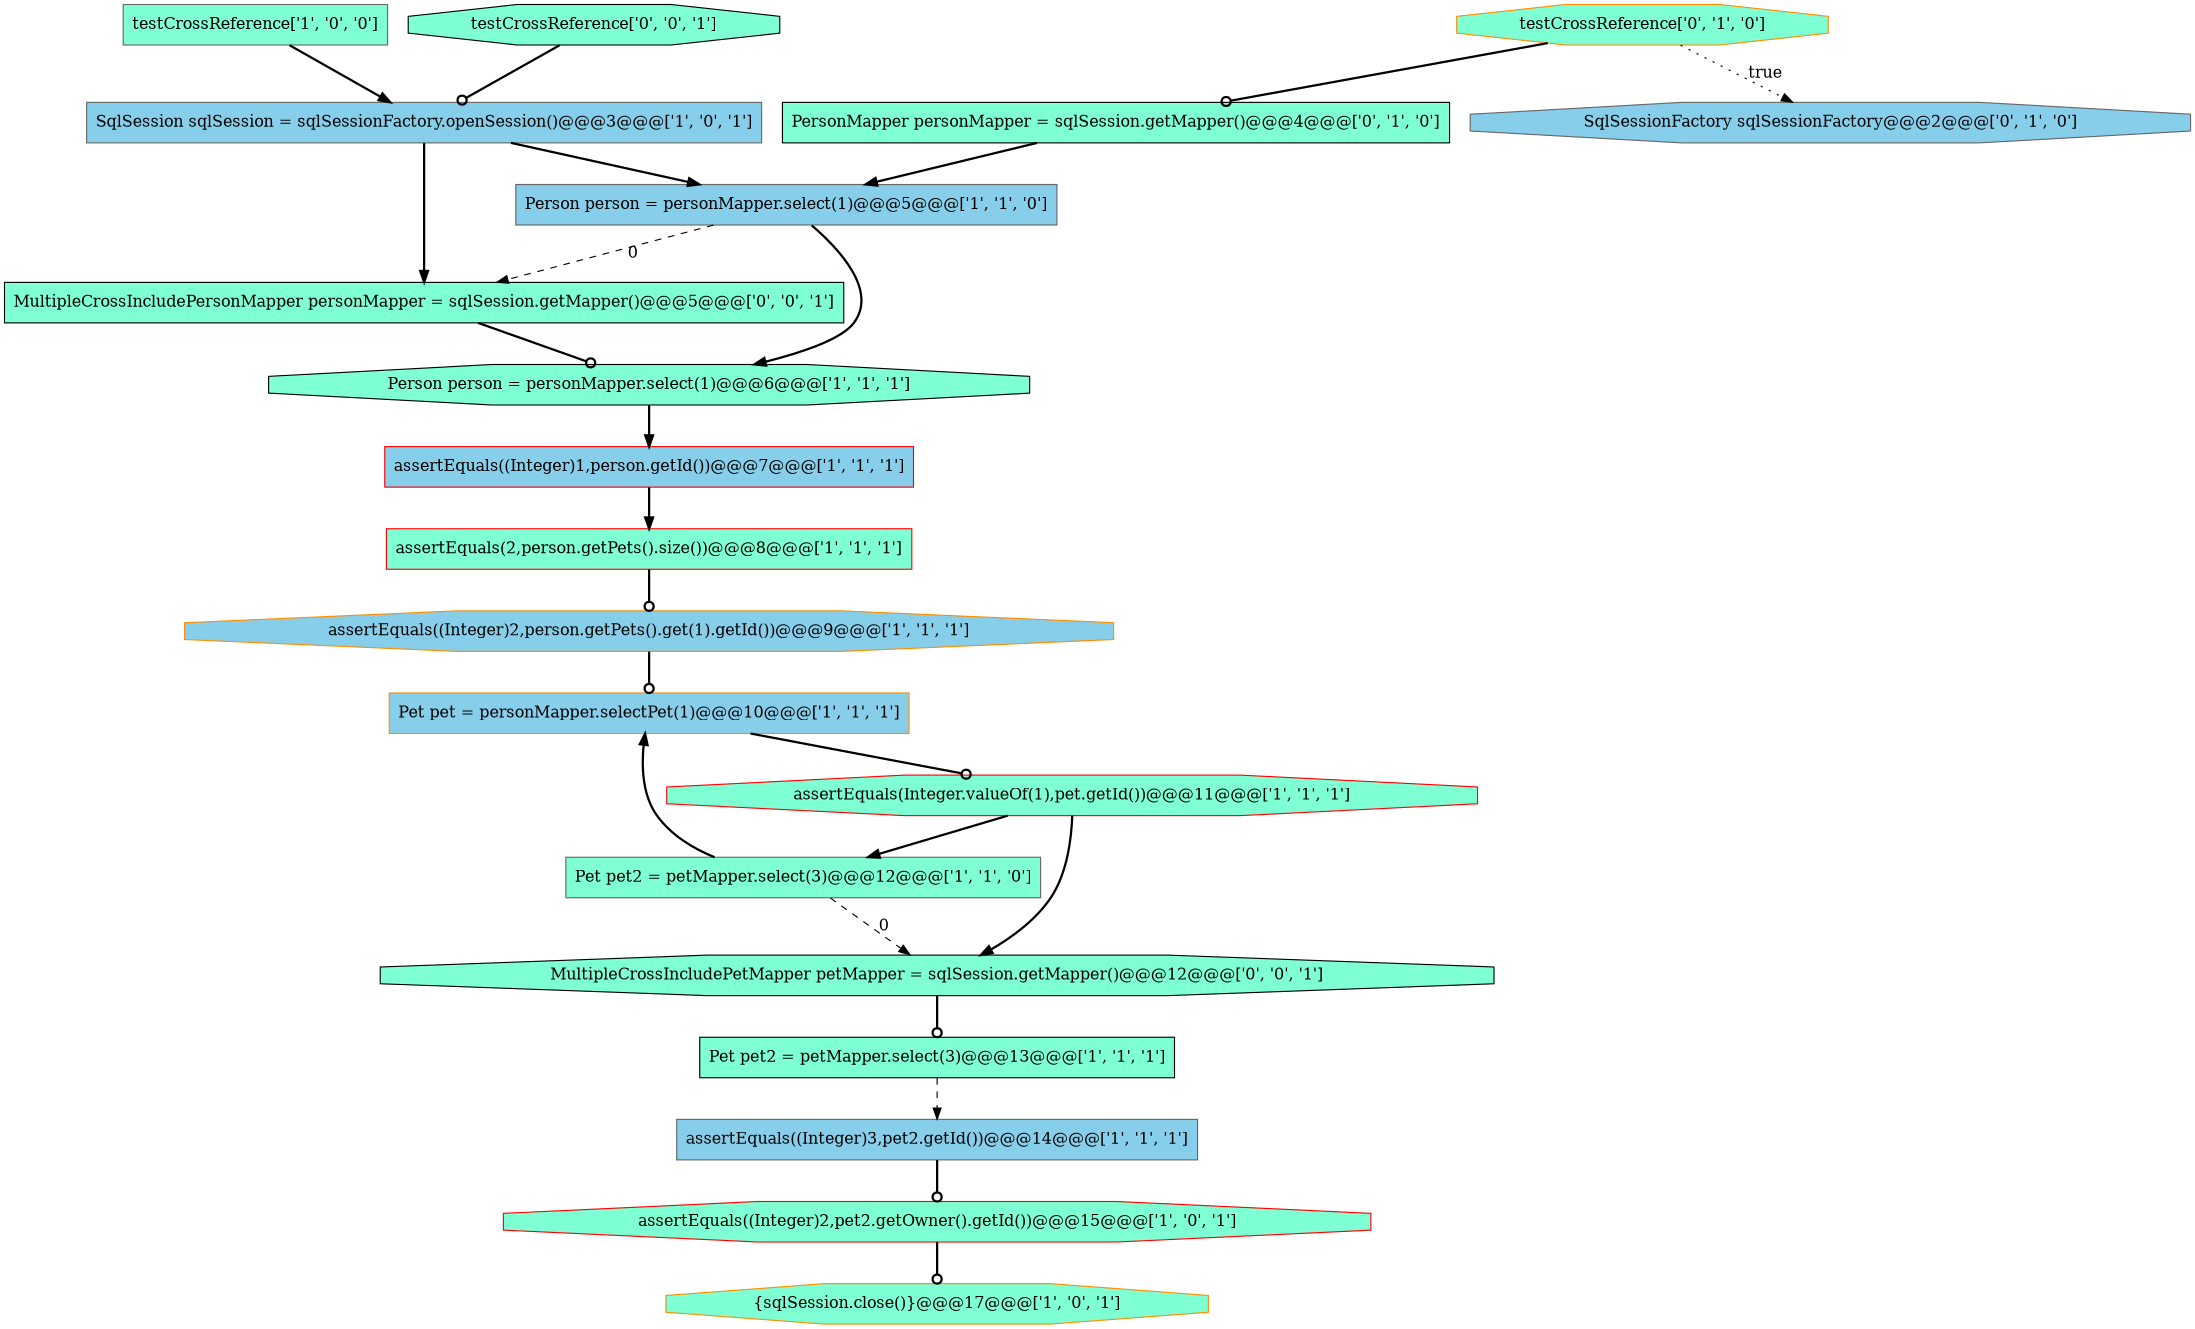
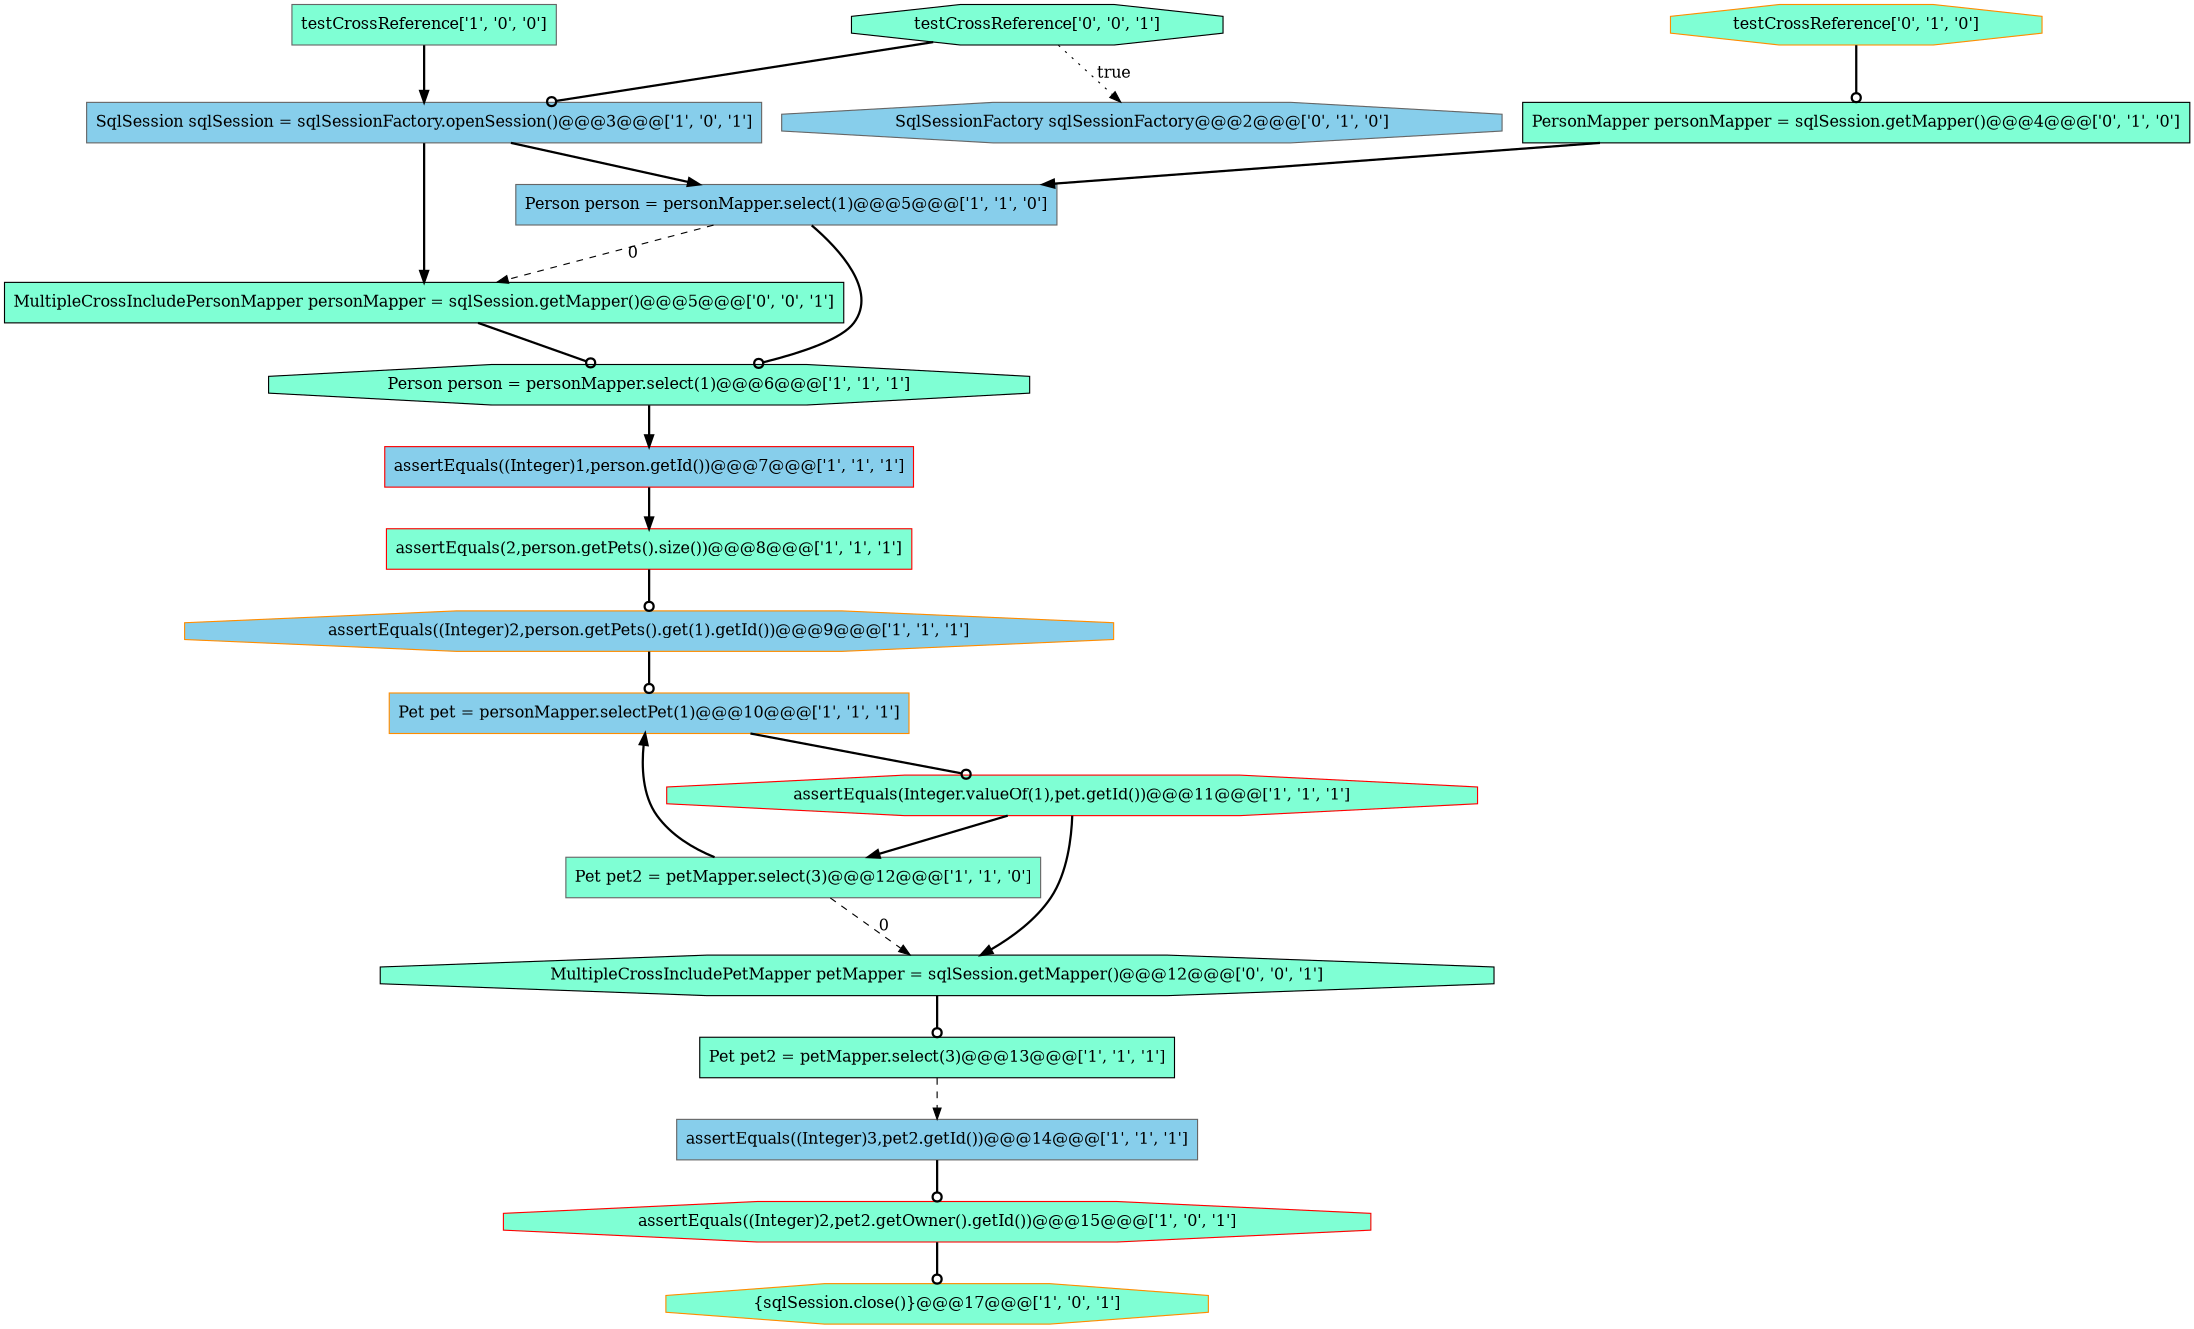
(1731, 71) -> (1085, 70)
(858, 315) -> (858, 315)
